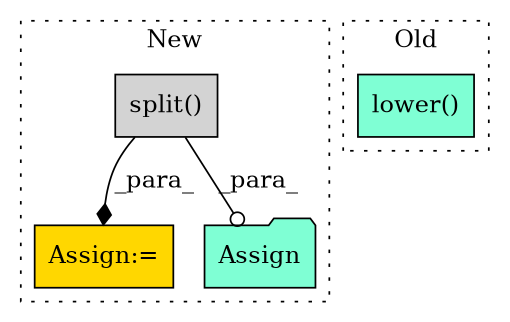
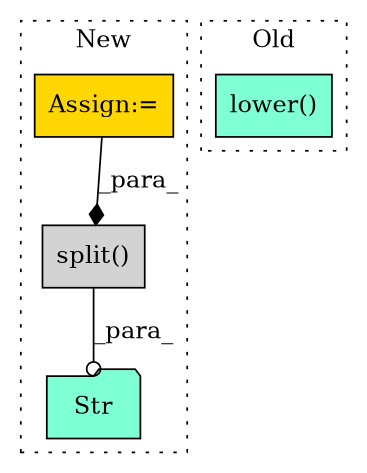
(114, 168) -> (100, 171)
(260, 257) -> (94, 407)
